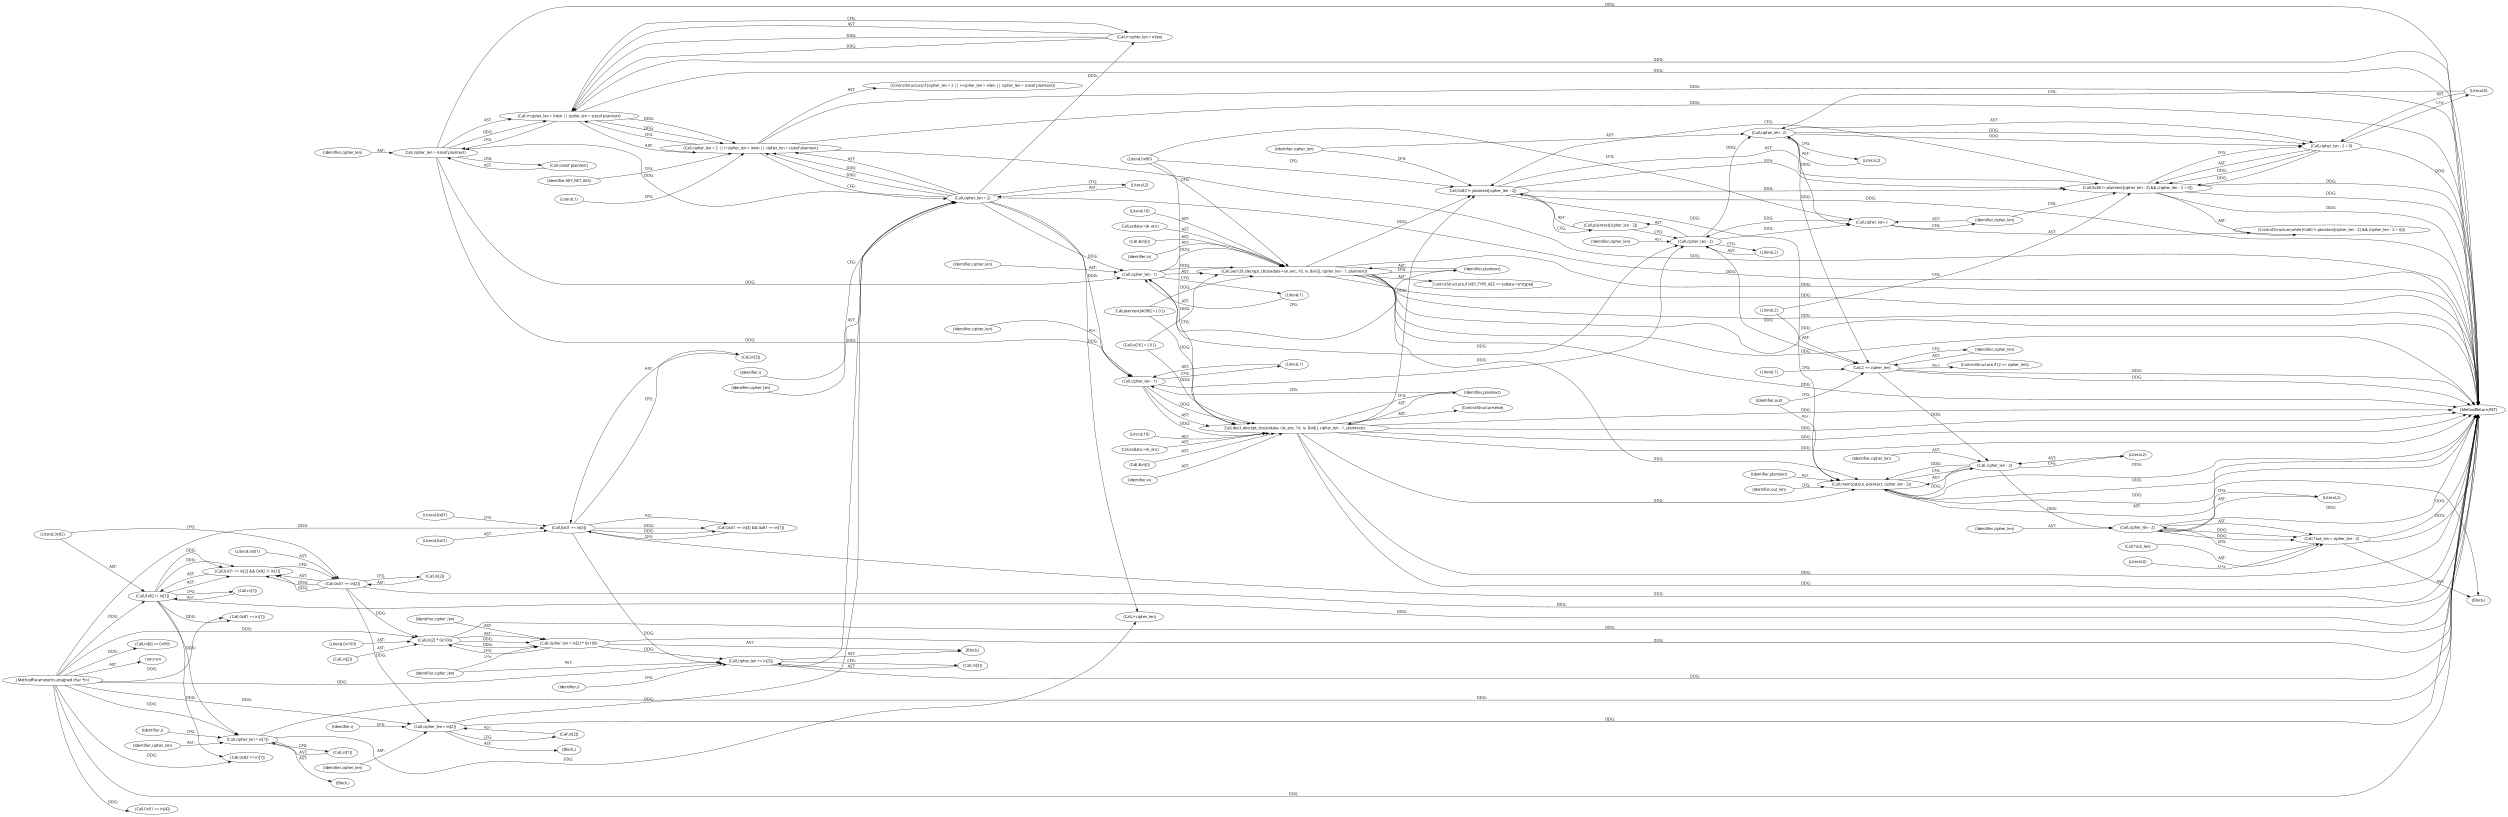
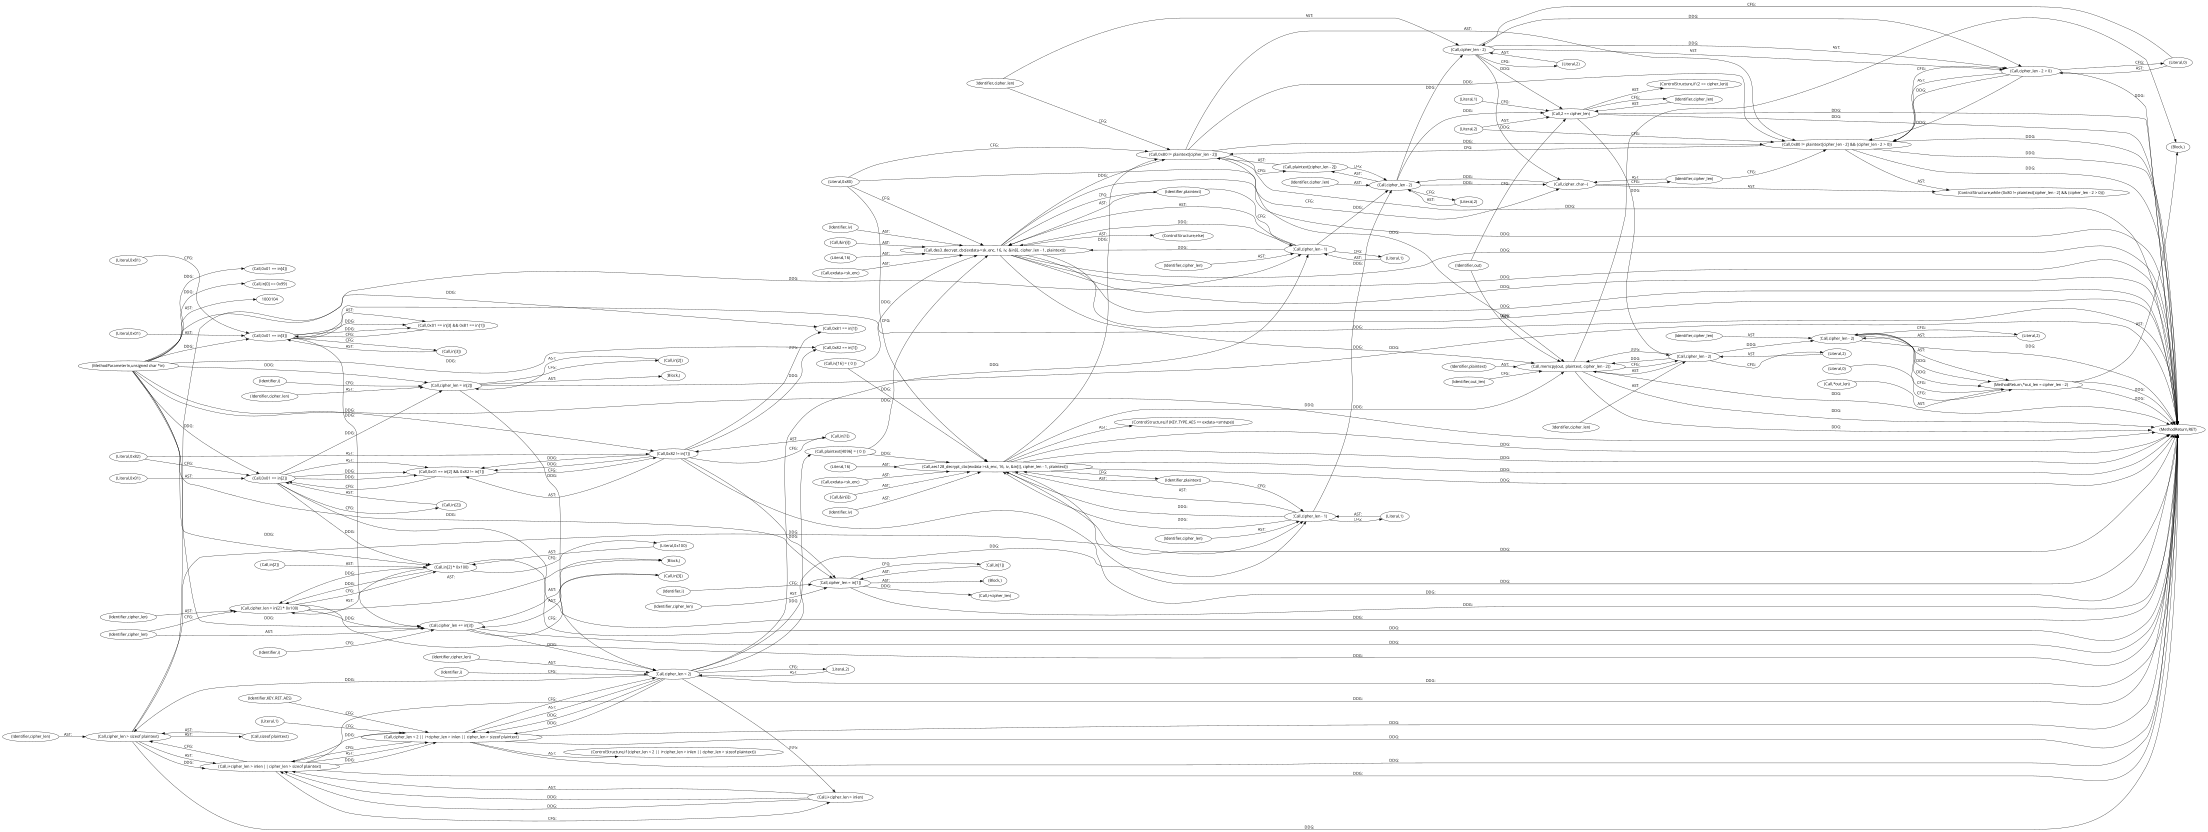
(489, 159) -> (189, 735)
(1872, 222) -> (1571, 184)
(1091, 381) -> (800, 601)
none -> (187, 431)
(2332, 539) -> (2031, 385)
none -> (555, 562)
(192, 574) -> (553, 470)
